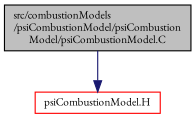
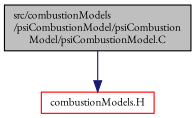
(98, 103) -> (98, 103)
